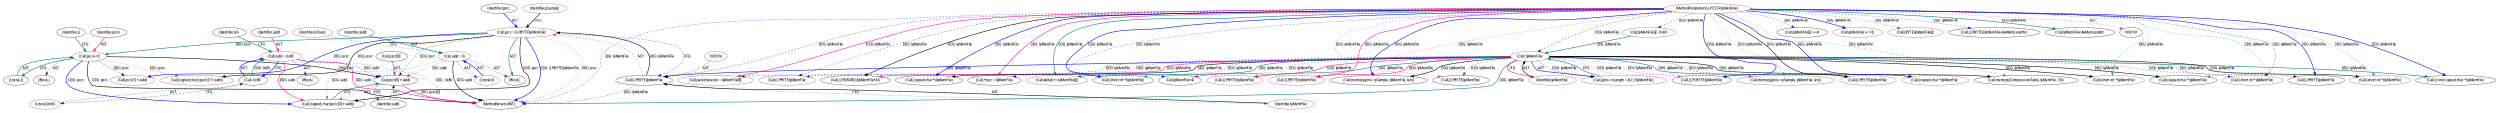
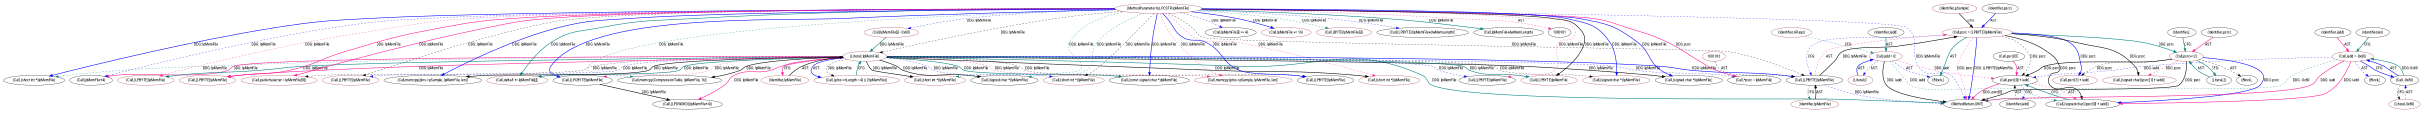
(1261, 12) -> (633, 92)
(1043, 44) -> (1684, 44)
(1530, 56) -> (865, 56)
